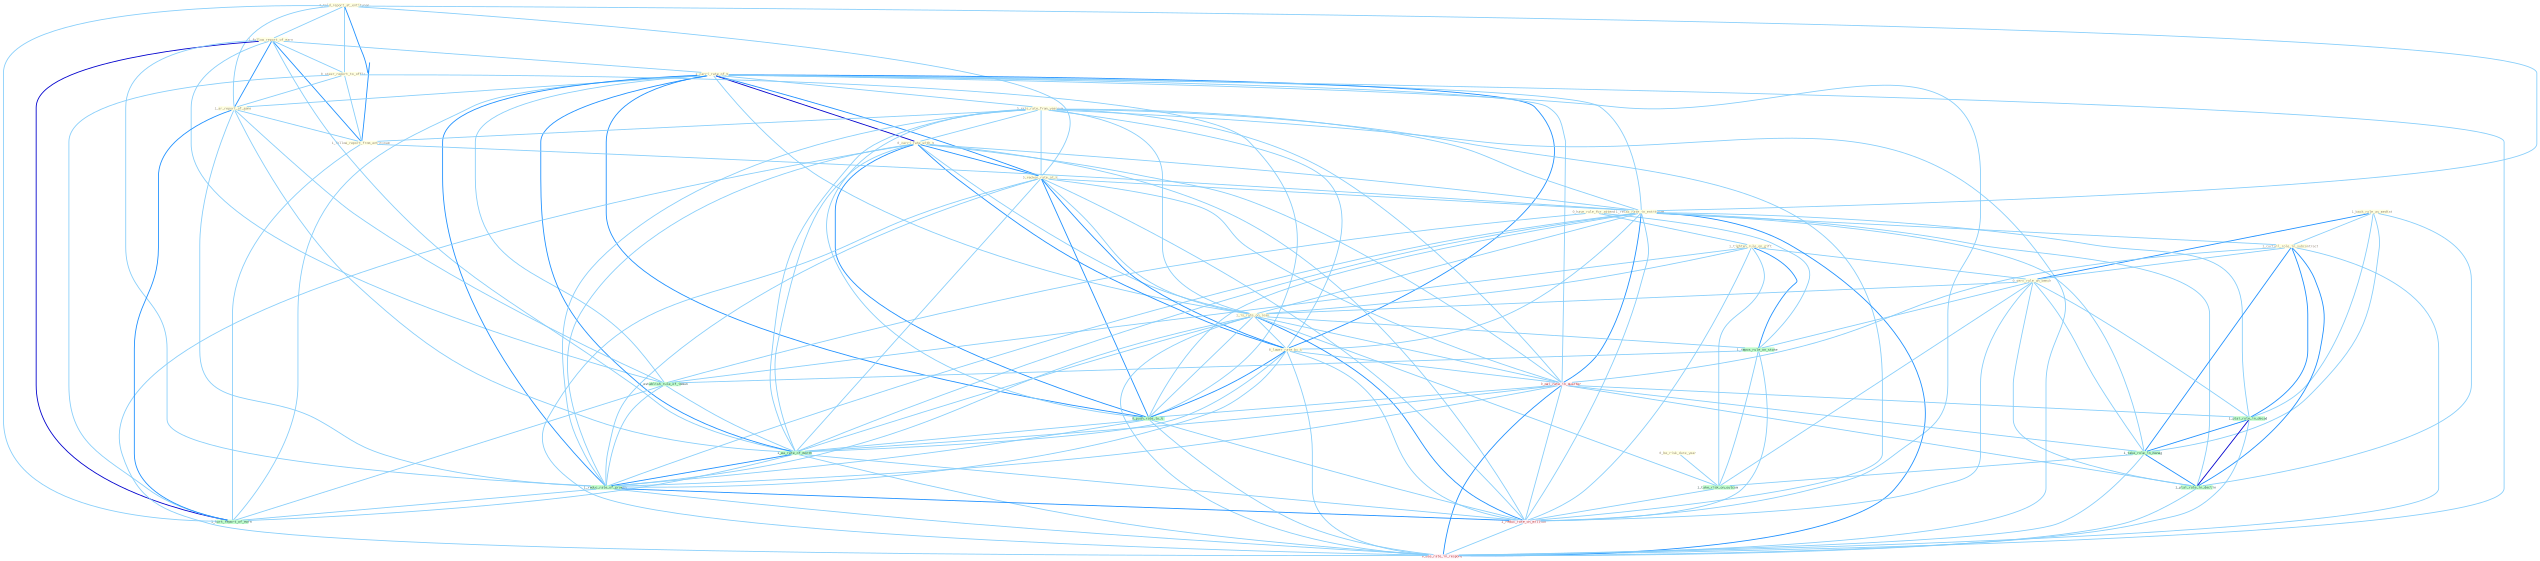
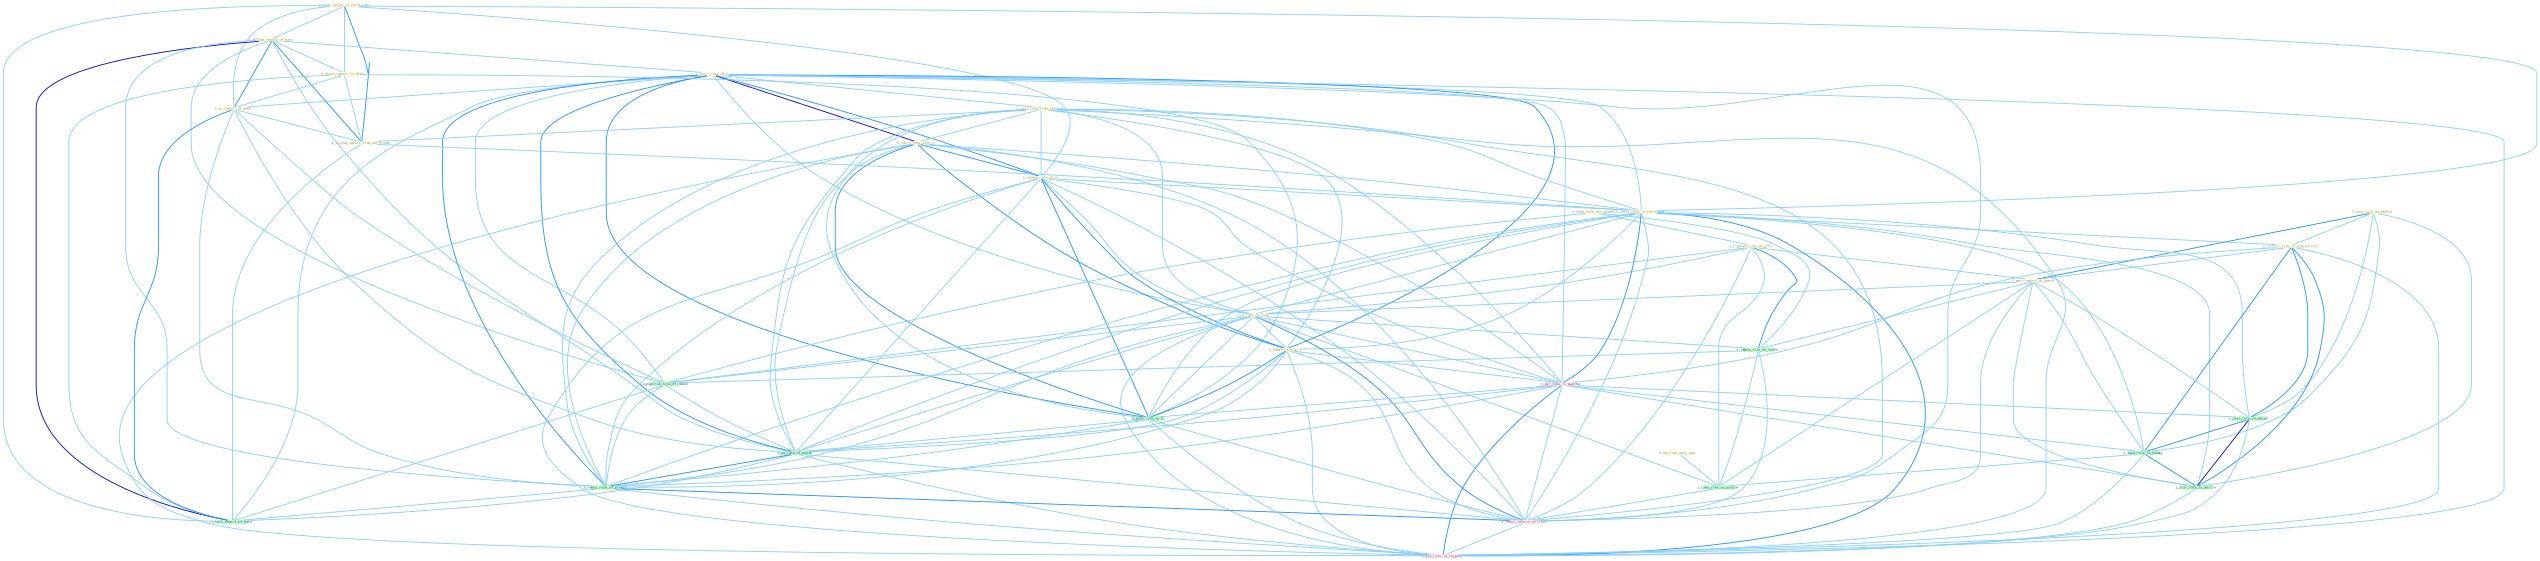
(344, 5) -> (344, 5)
(1083, 253) -> (959, 350)
(2033, 281) -> (2033, 281)
